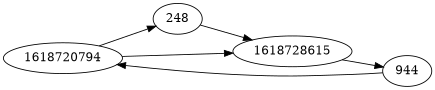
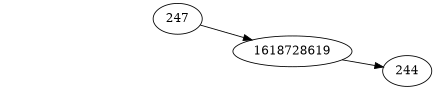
(178, 19) -> (178, 19)
(292, 51) -> (292, 51)
(63, 58) -> none
(407, 71) -> (407, 71)
